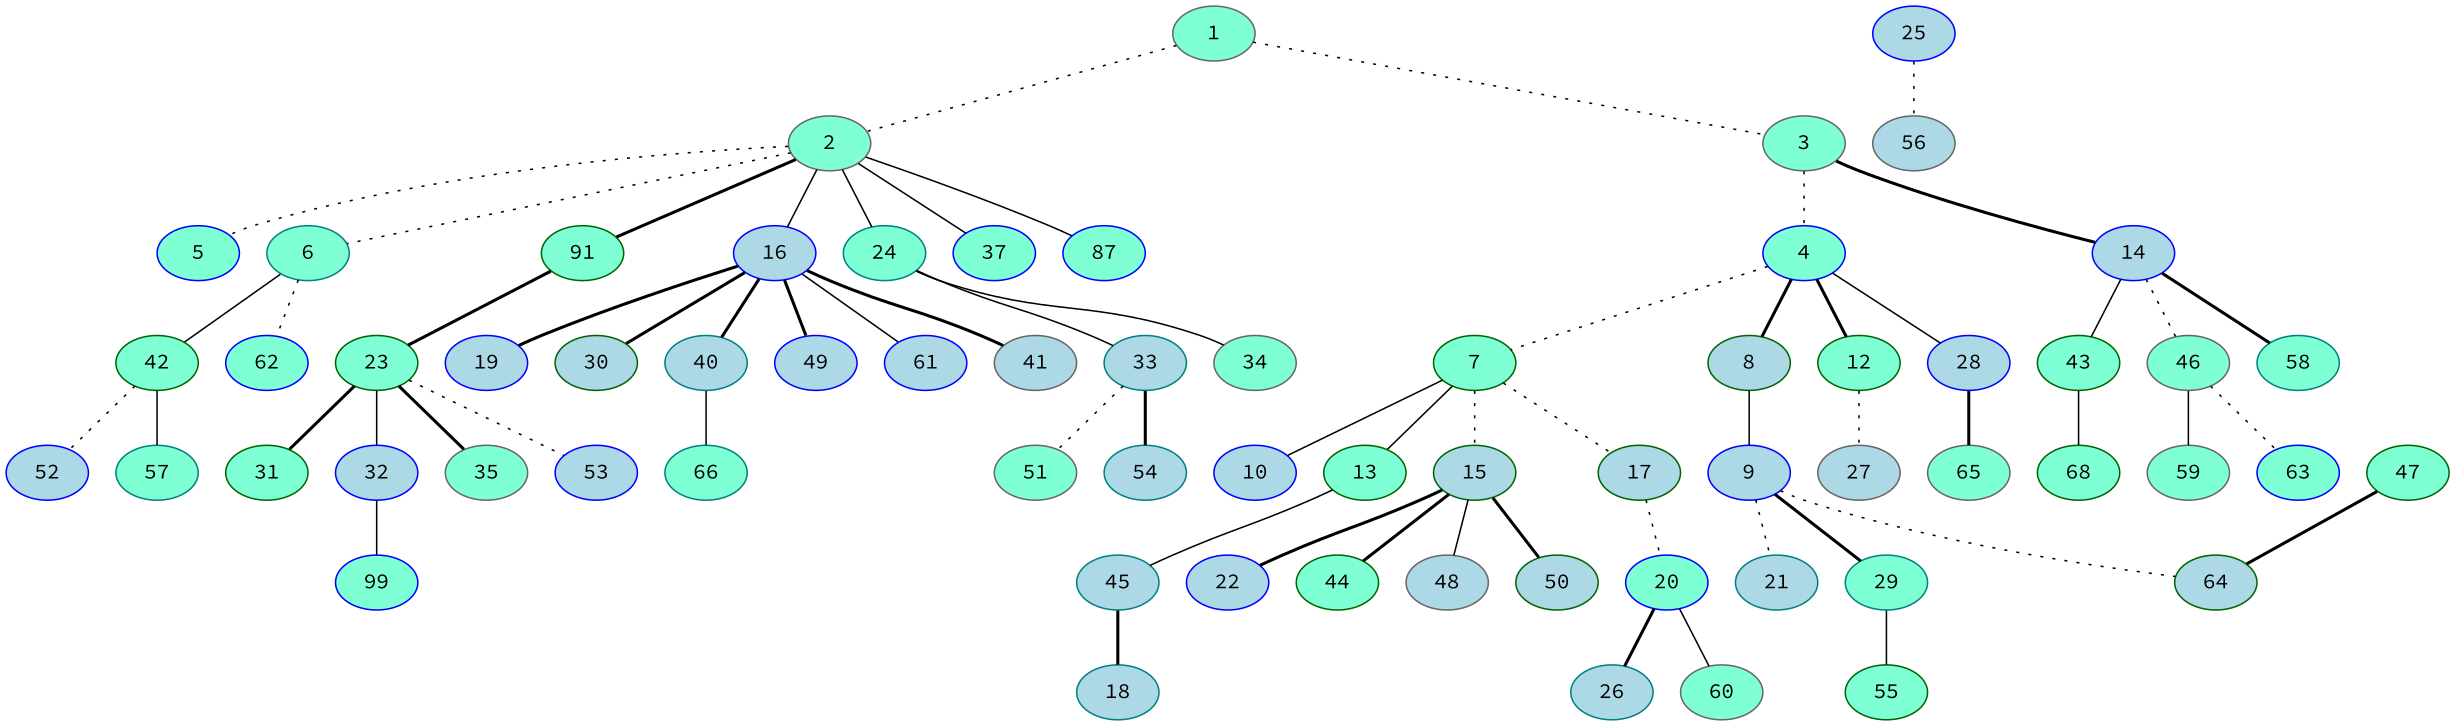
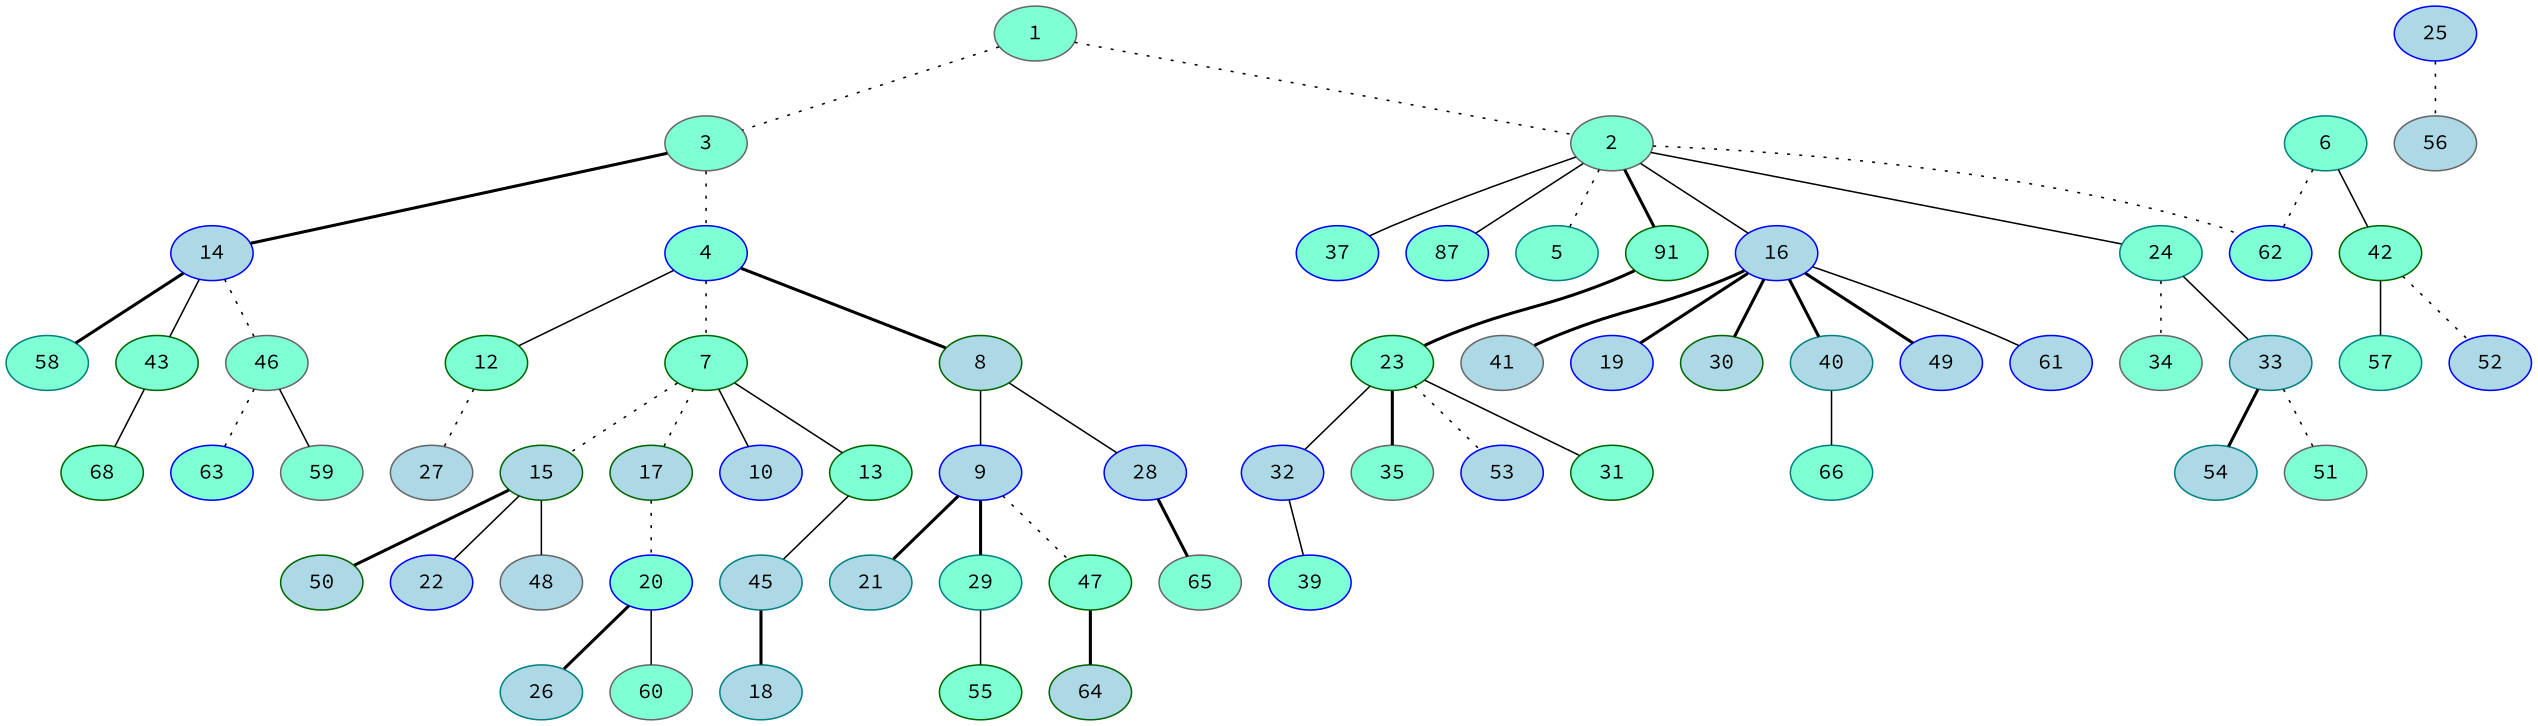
(569, 198) -> (1949, 172)
(198, 253) -> (1557, 253)
(1070, 308) -> (2161, 308)
(1832, 308) -> (596, 308)
(1887, 308) -> (1063, 418)
(322, 418) -> (1502, 418)
(1351, 528) -> (487, 527)
(1763, 528) -> (926, 527)
(1976, 544) -> (1035, 527)
(377, 583) -> (1310, 583)
(1337, 583) -> none
